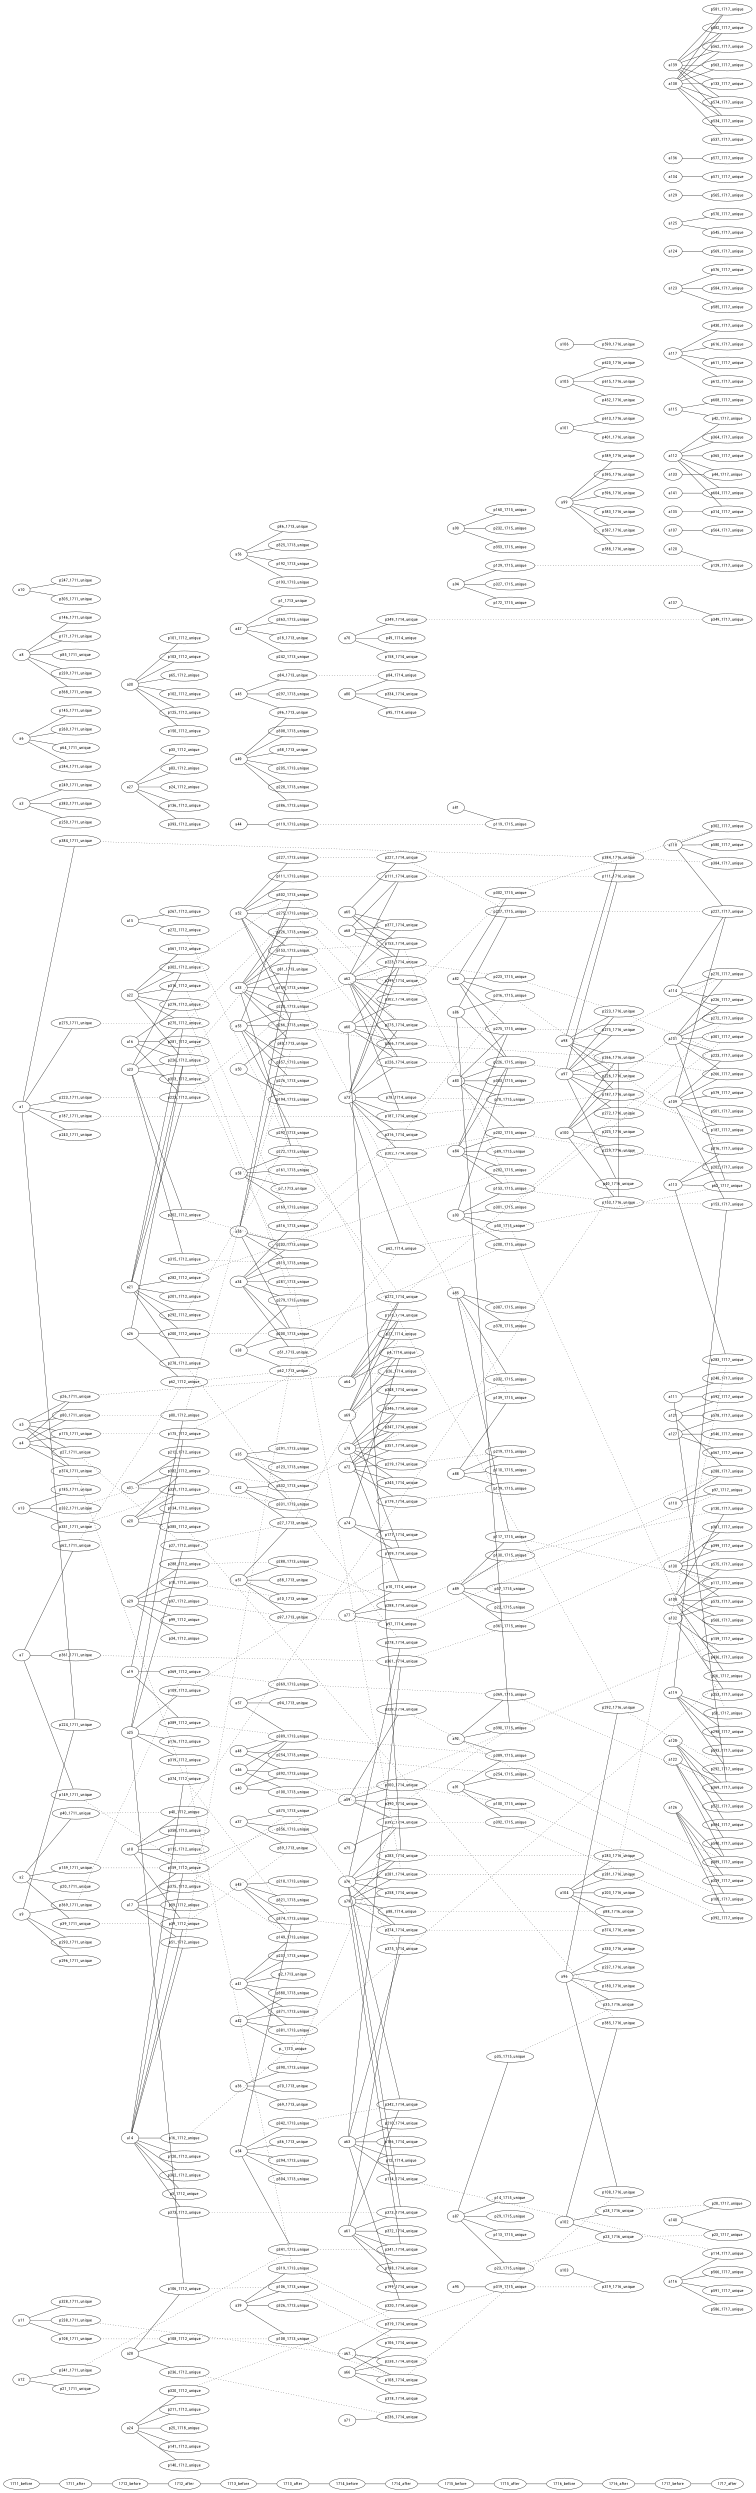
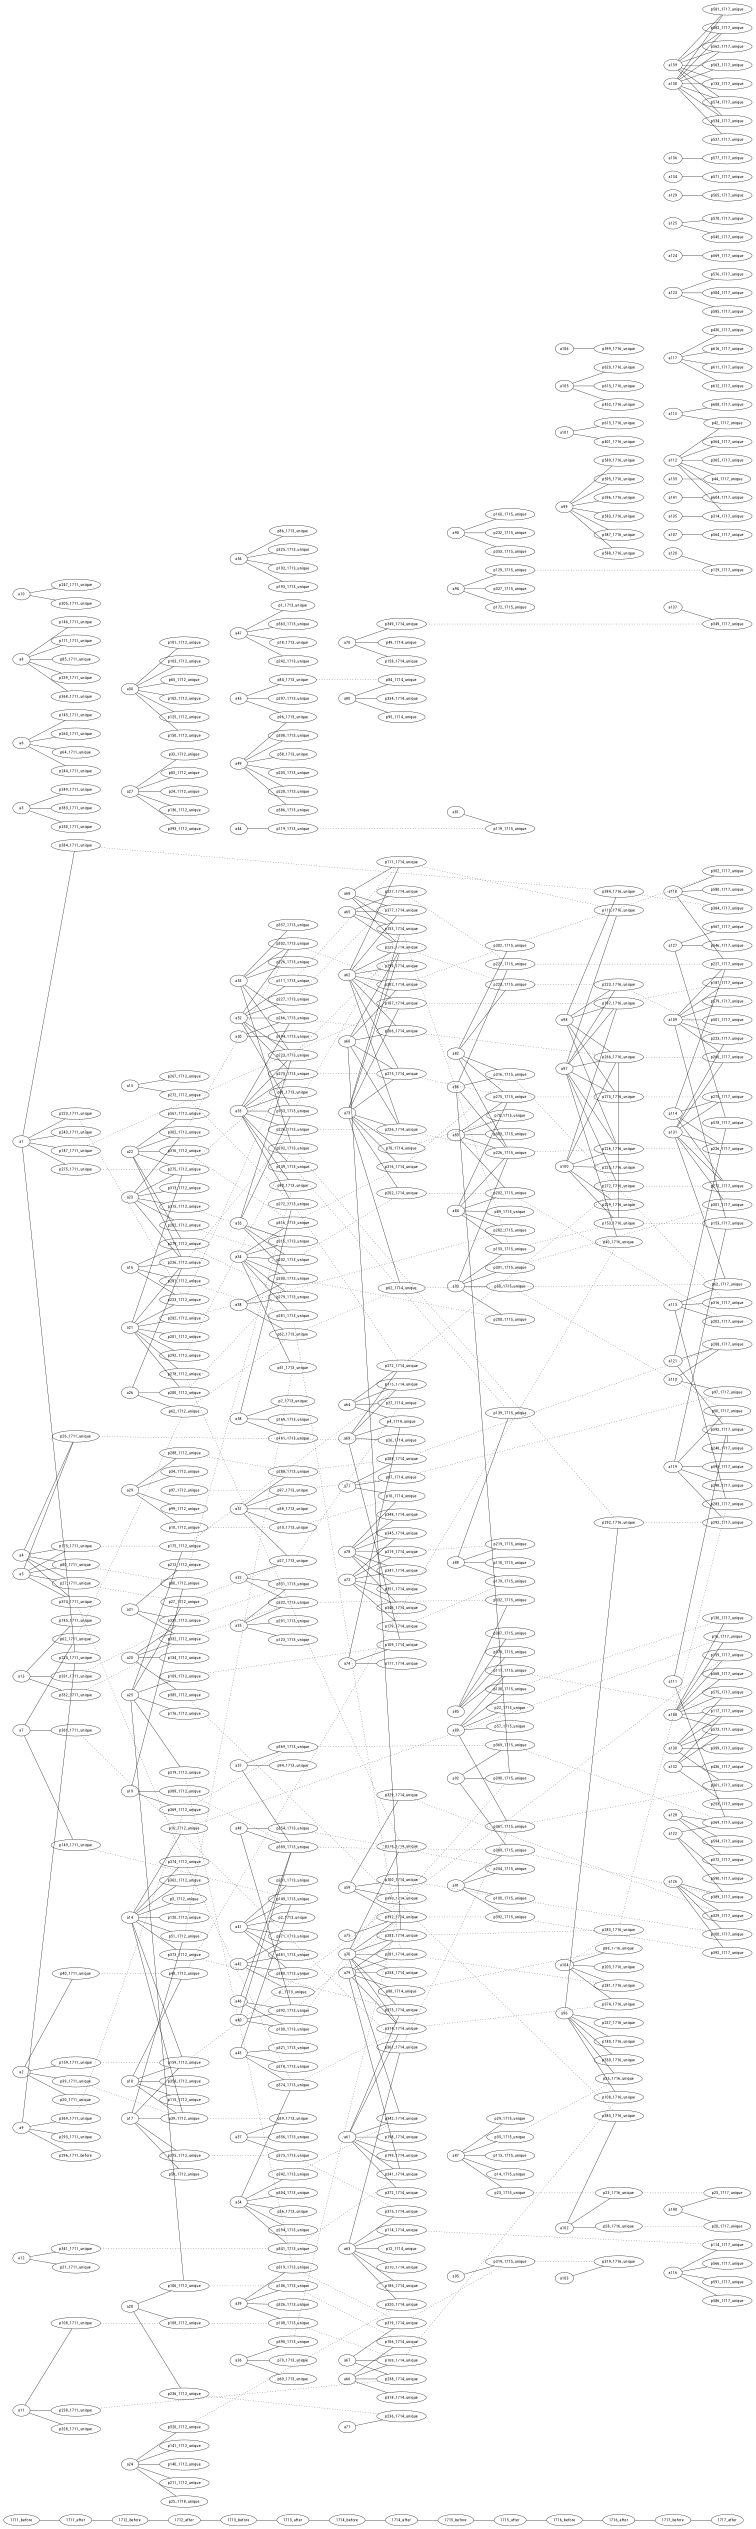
(697, 1389) -> (727, 1439)
(150, 1601) -> none
(589, 1876) -> (591, 1948)
(76, 1961) -> (76, 2156)
